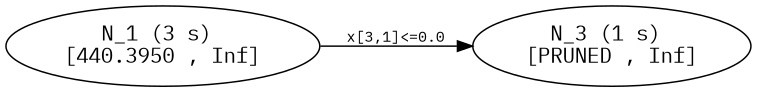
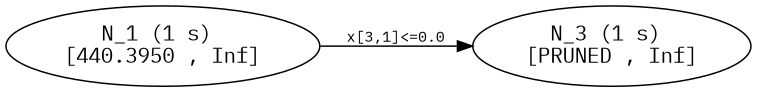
(163, 46) -> (163, 46)
